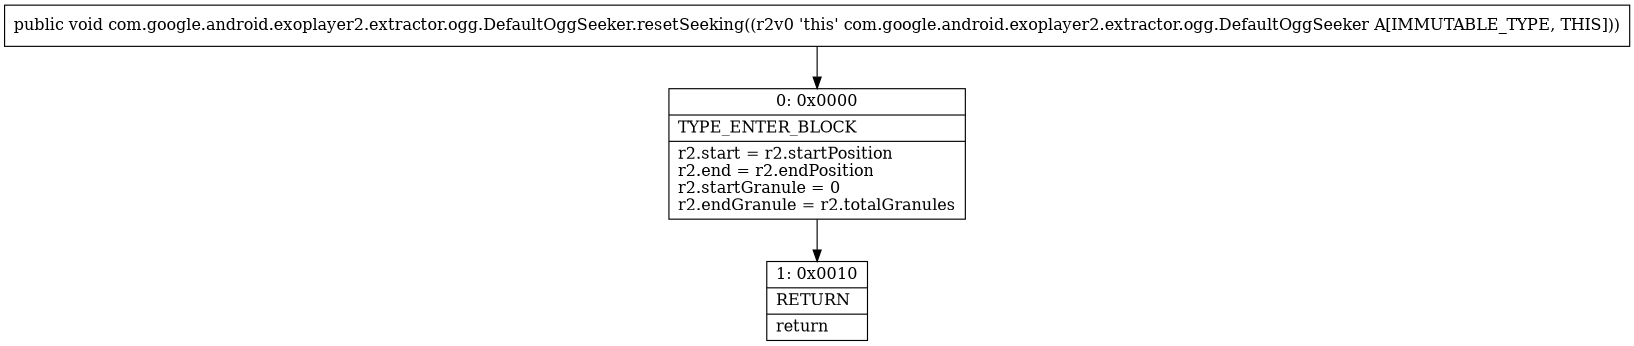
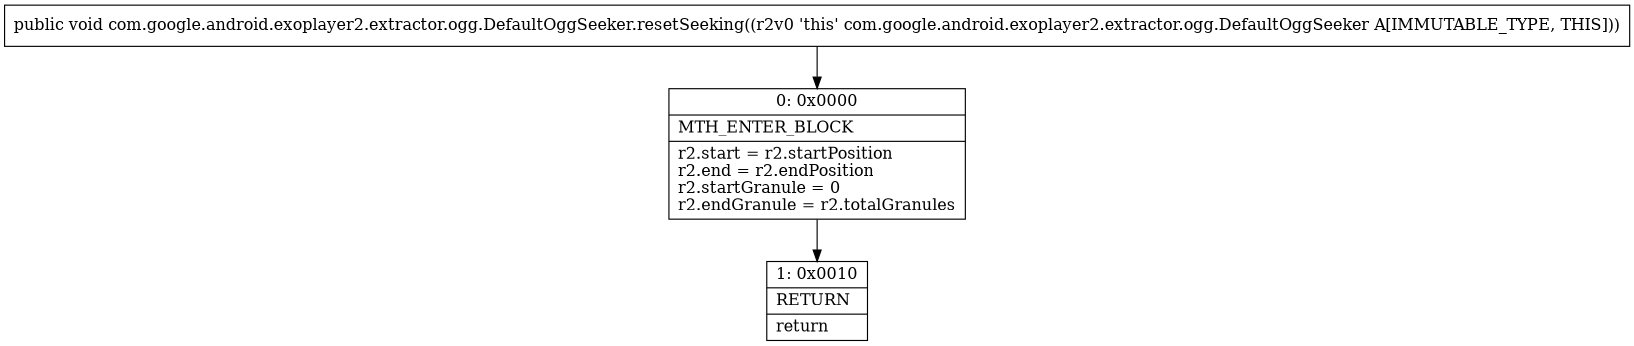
(768, 128) -> (766, 128)
